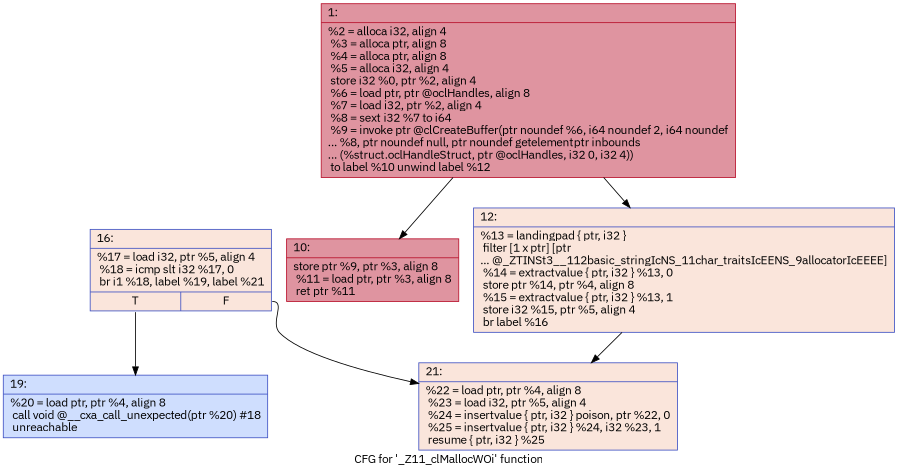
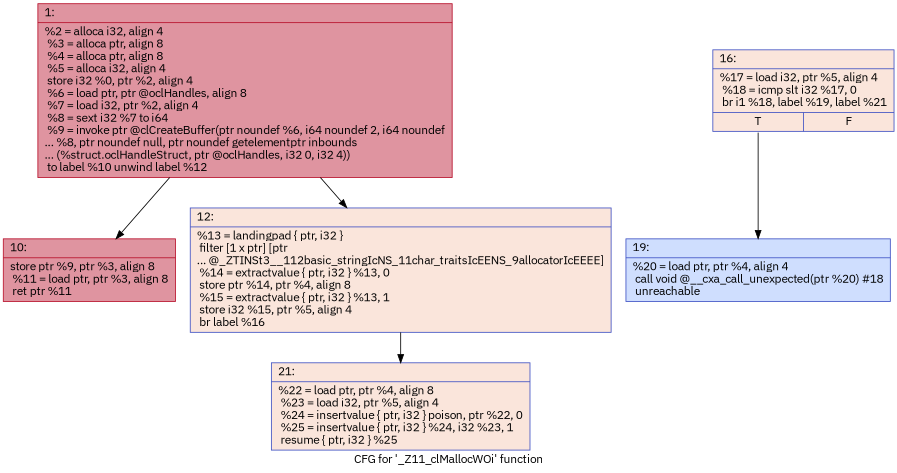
(325, 358) -> none
(88, 403) -> (711, 267)
